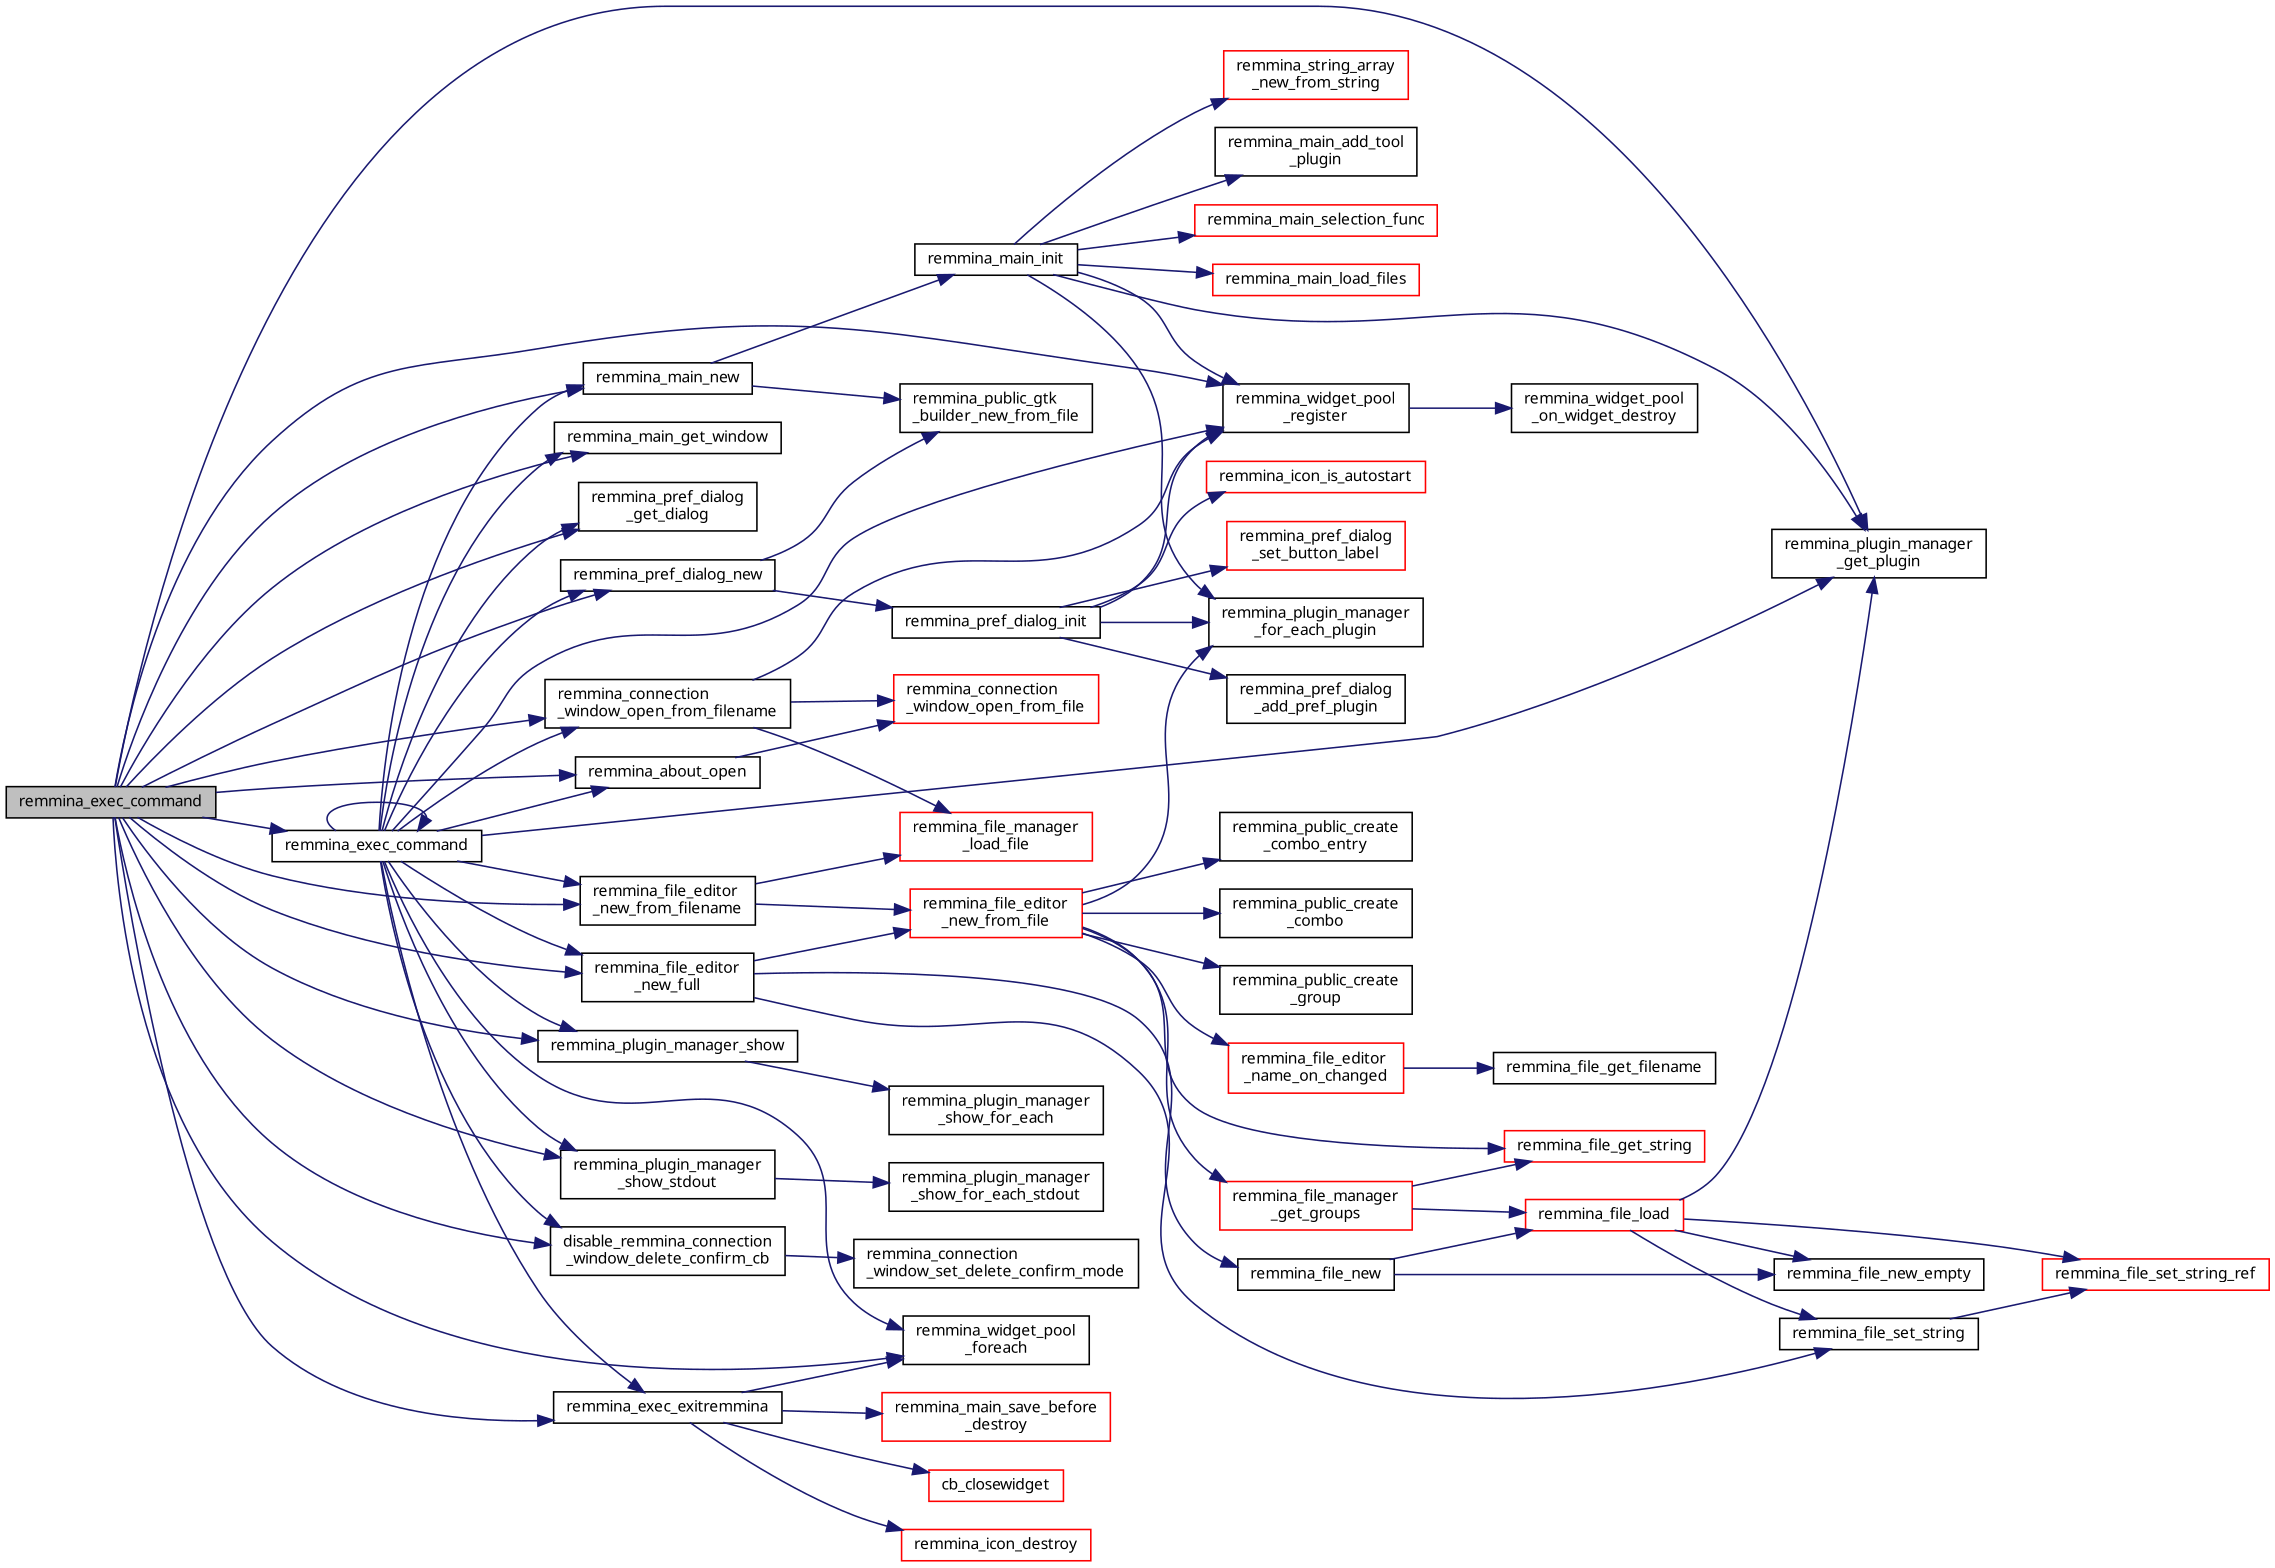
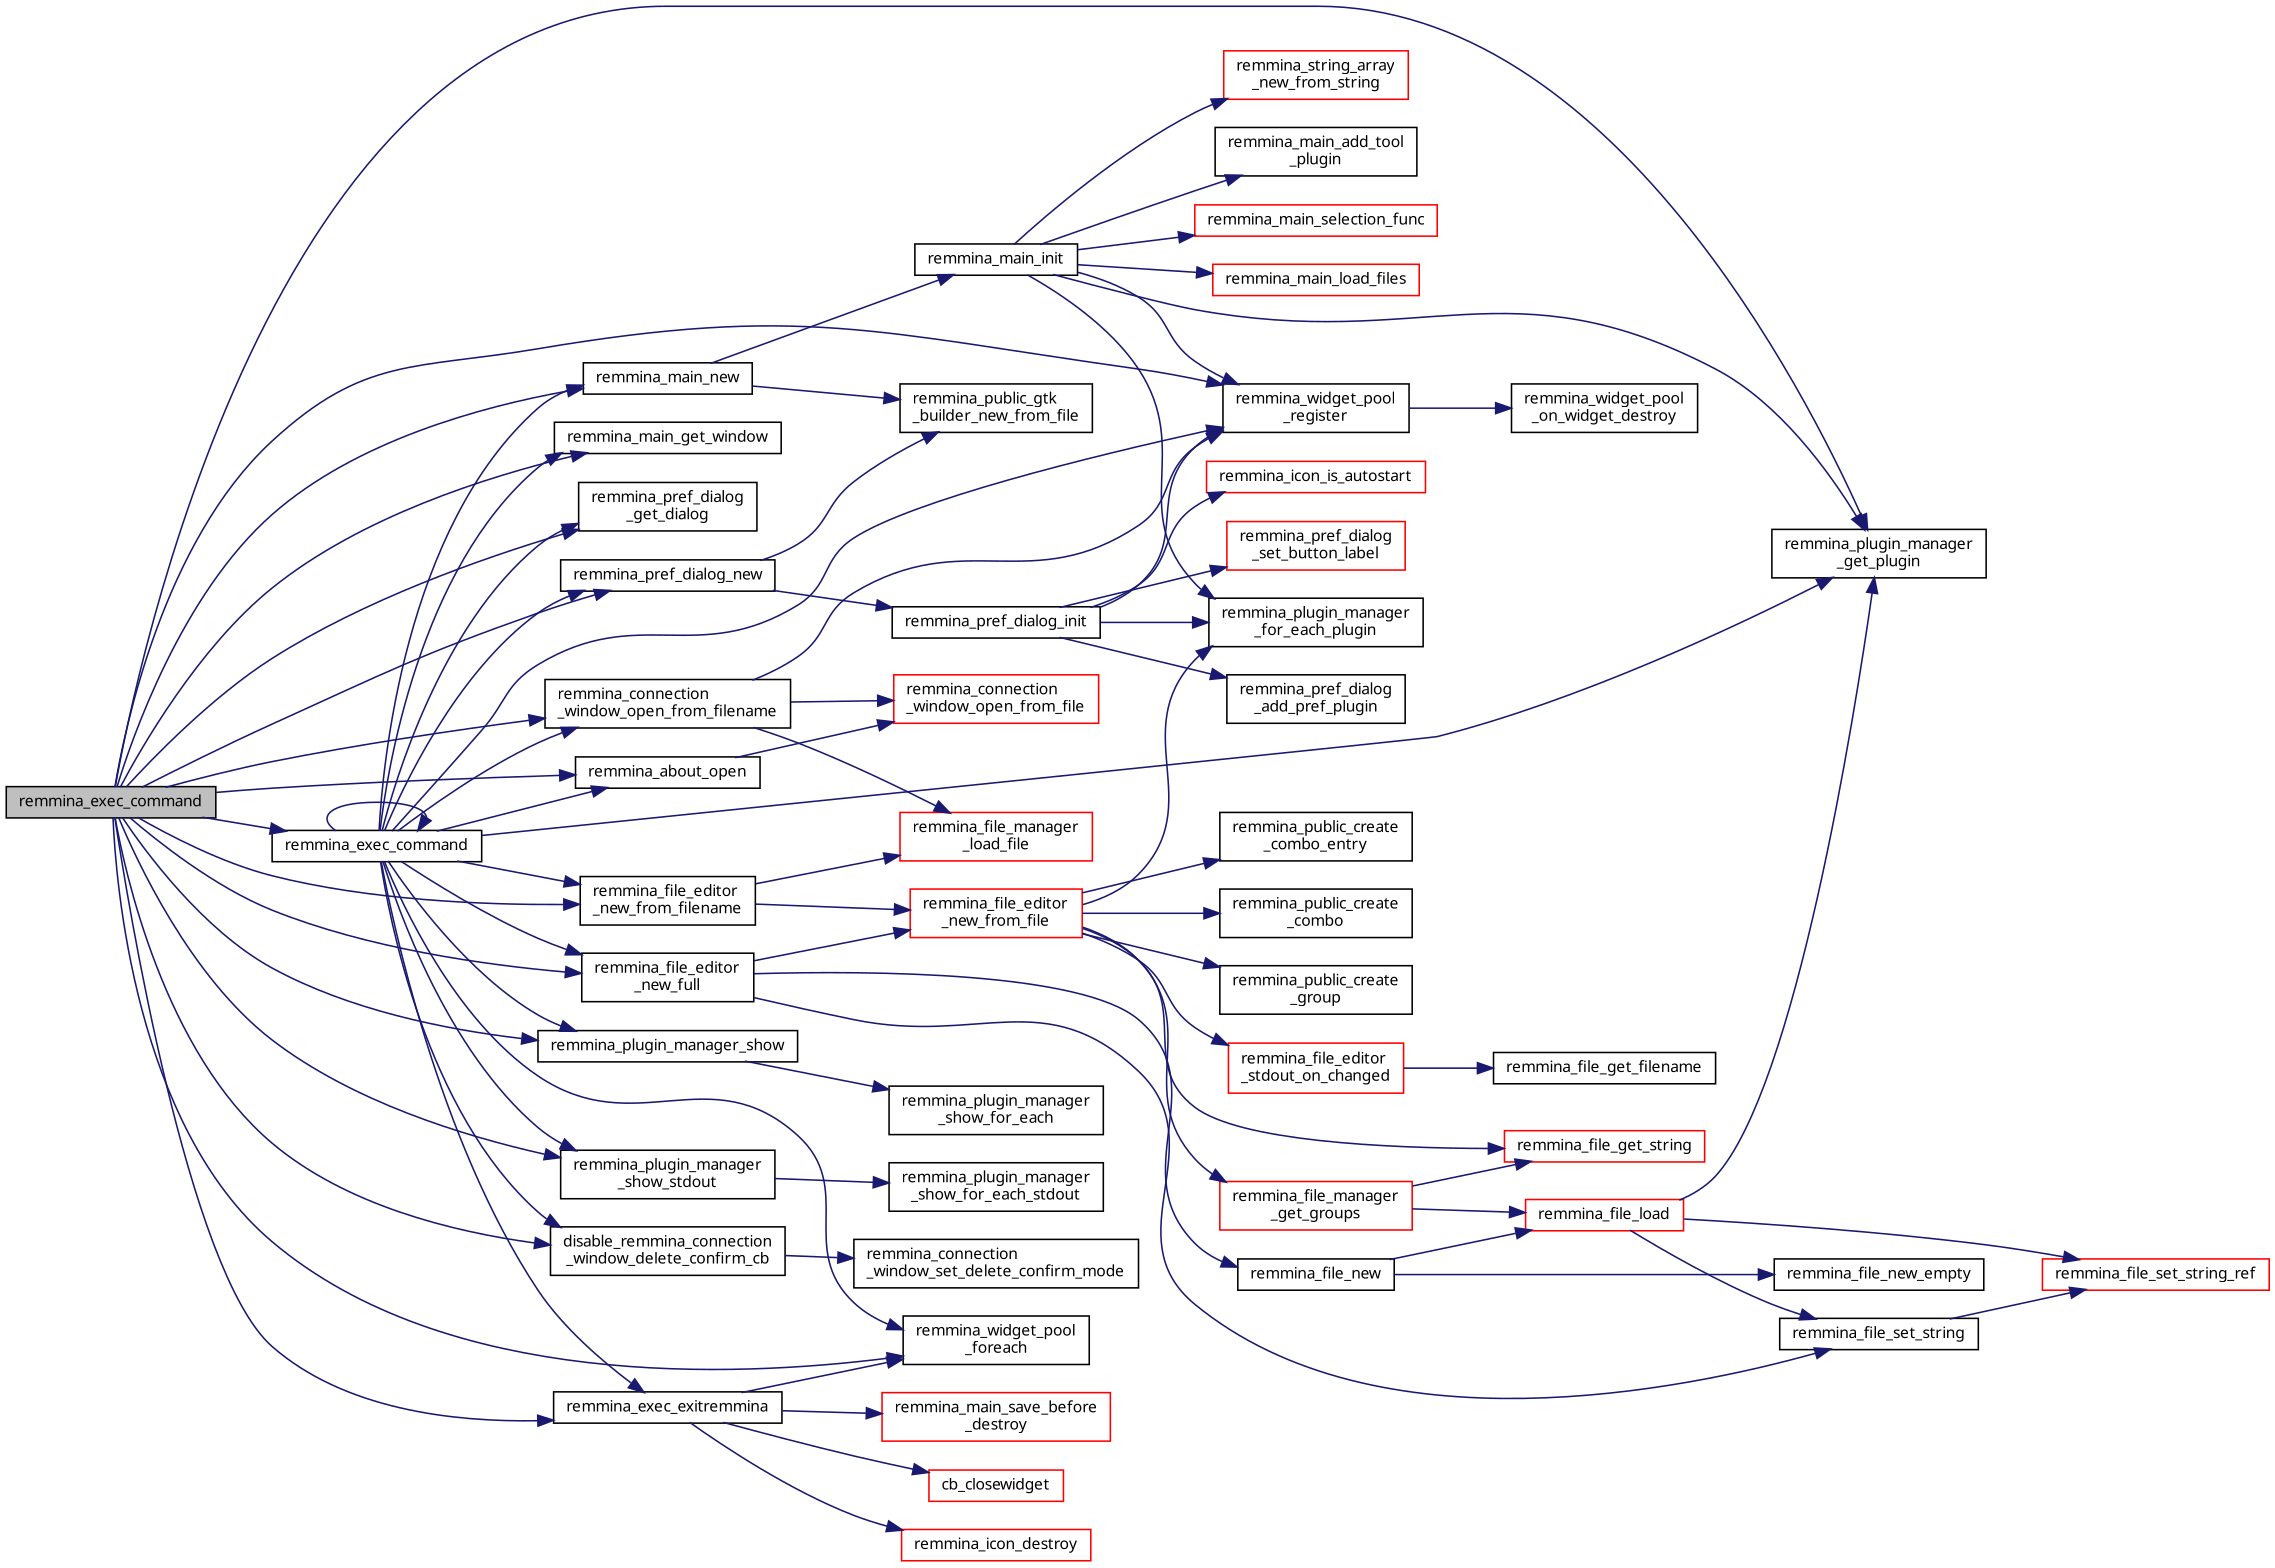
(1316, 1068) -> (1316, 1068)
(1734, 1243) -> none
